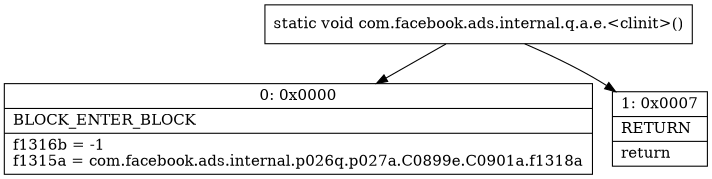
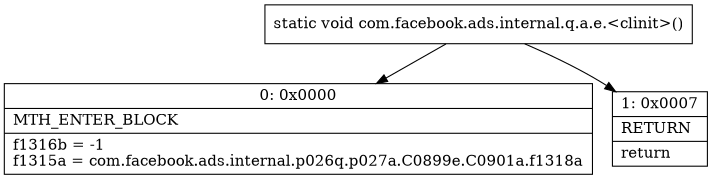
(105, 120) -> (96, 120)
